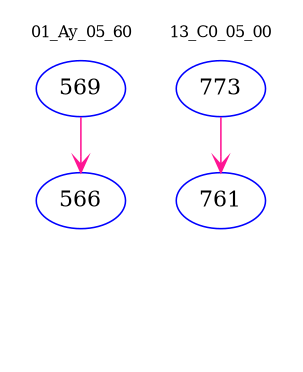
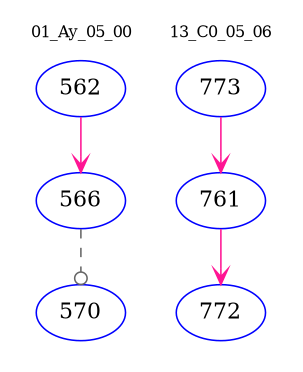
(82, 33) -> (82, 33)
(221, 33) -> (221, 33)
(81, 89) -> (81, 89)
none -> (81, 313)
none -> (221, 313)
